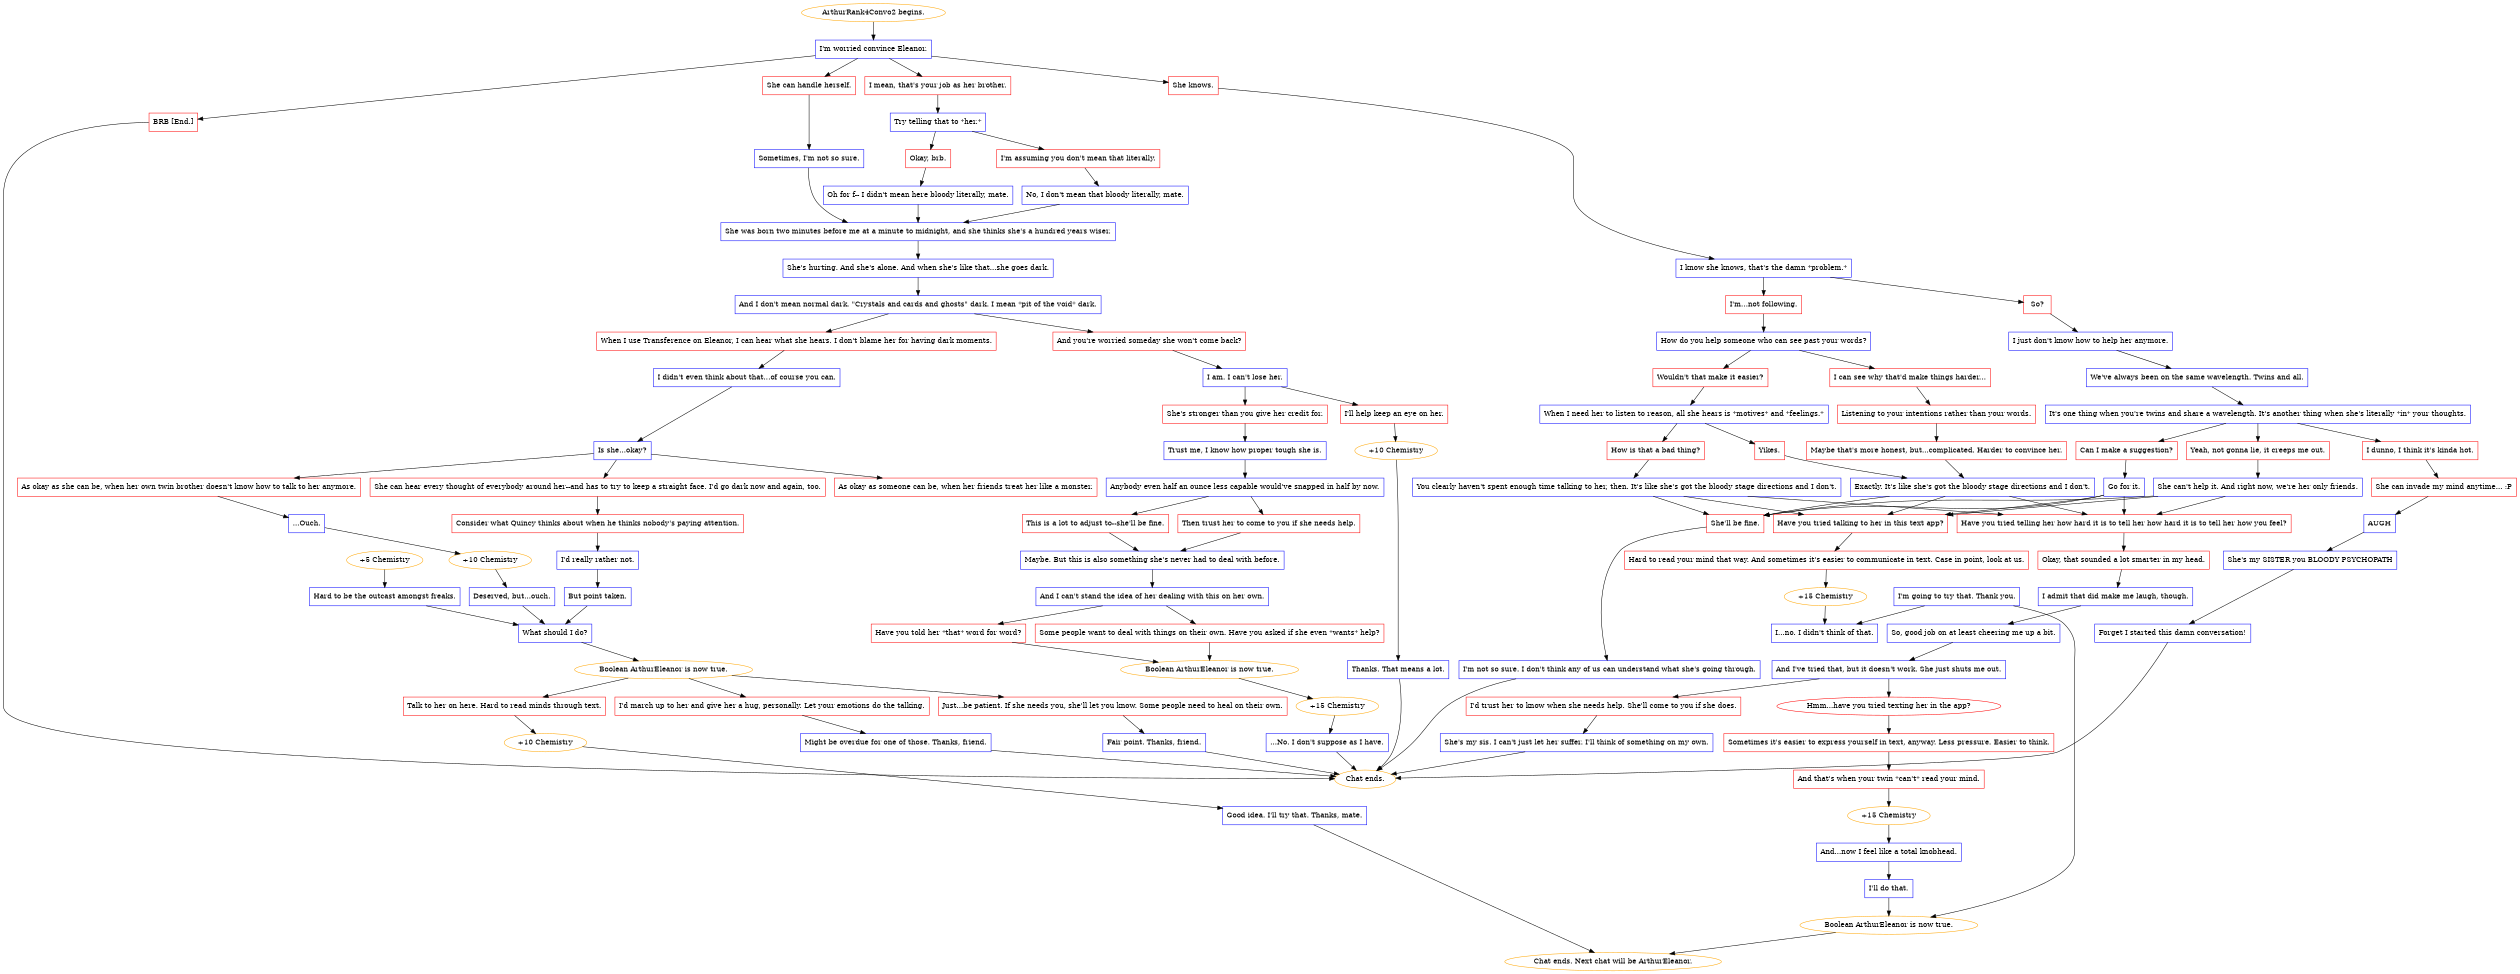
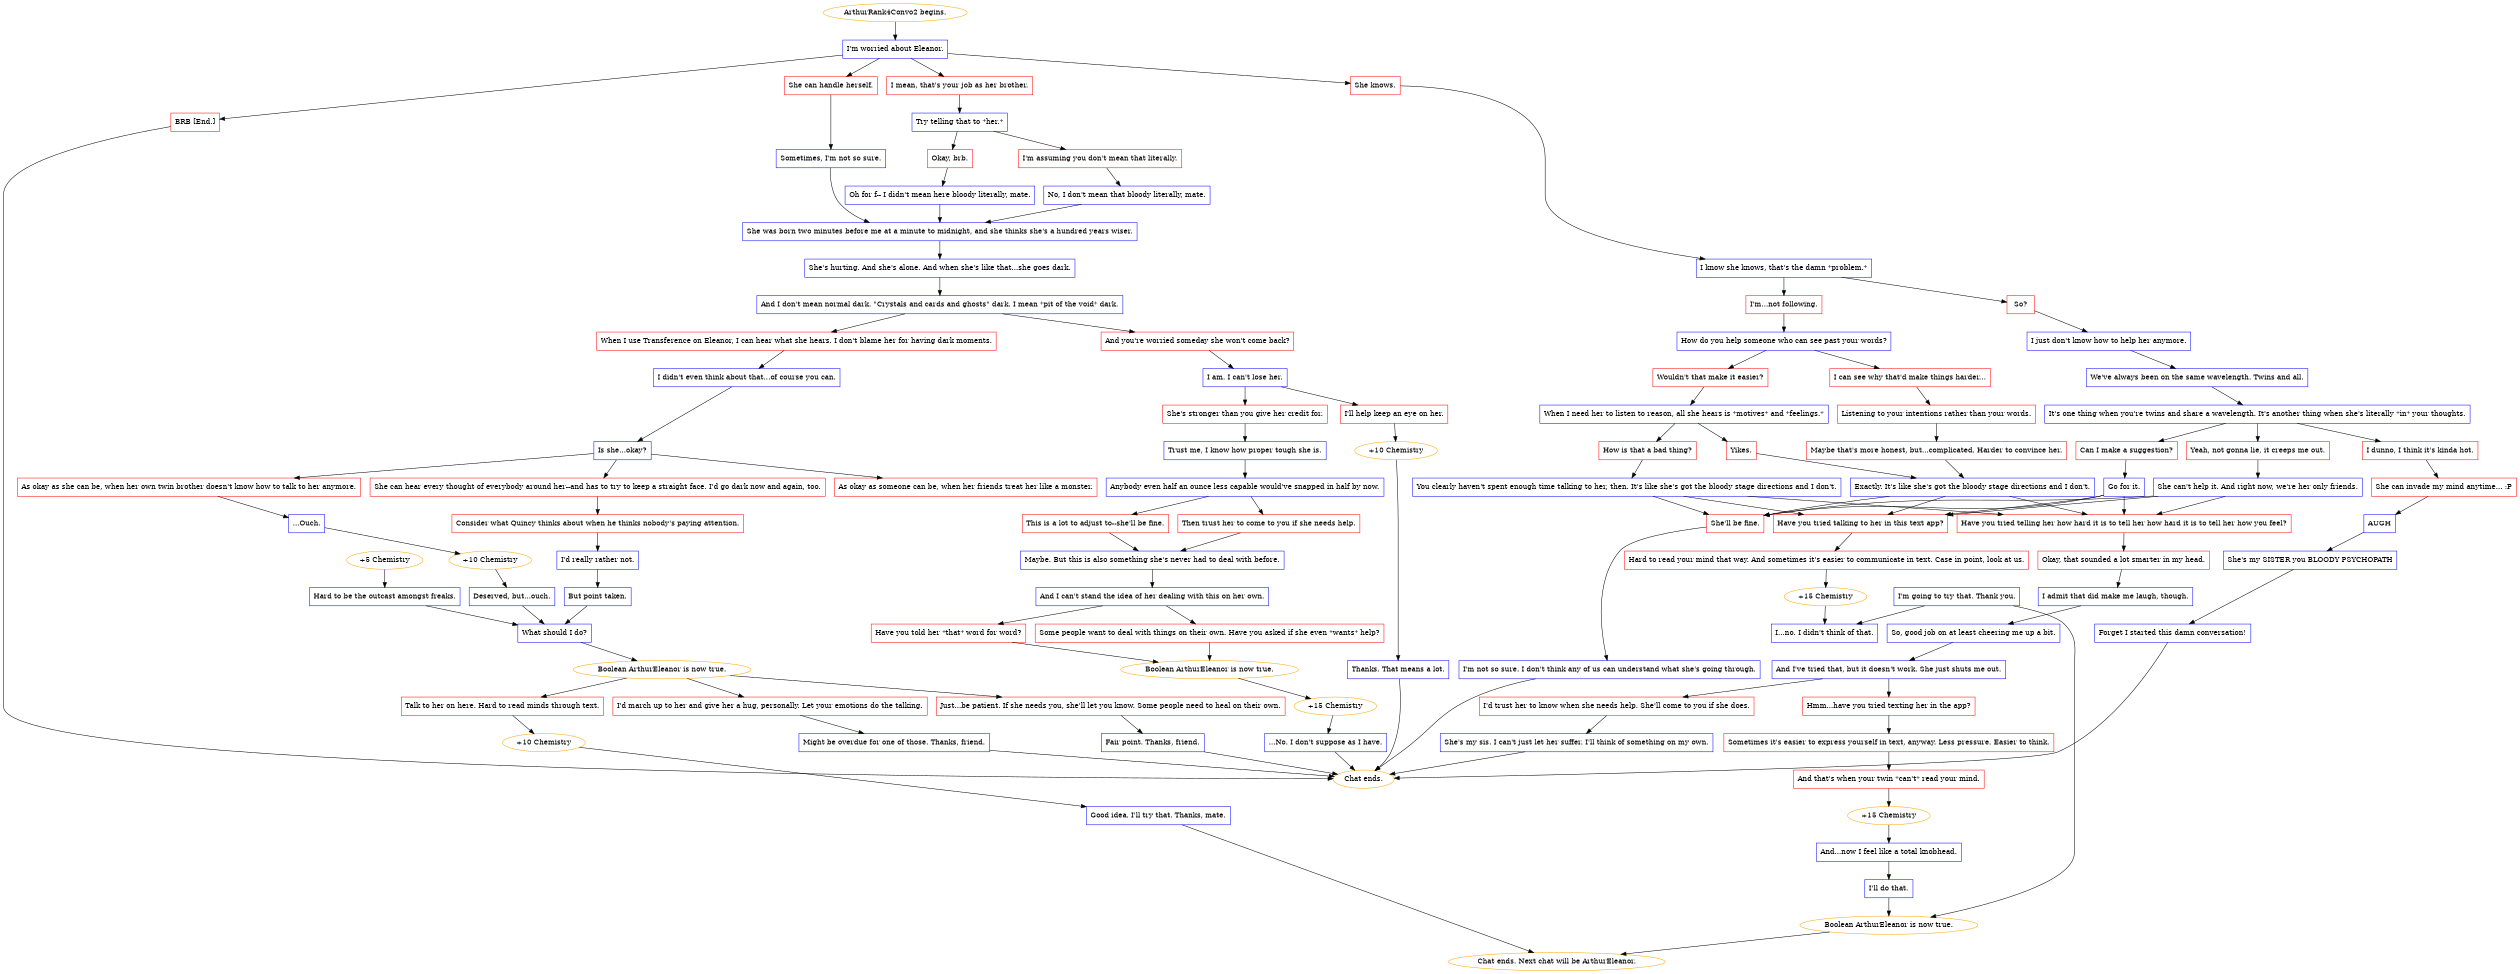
(873, 49) -> (895, 49)
(1889, 706) -> (1889, 706)
